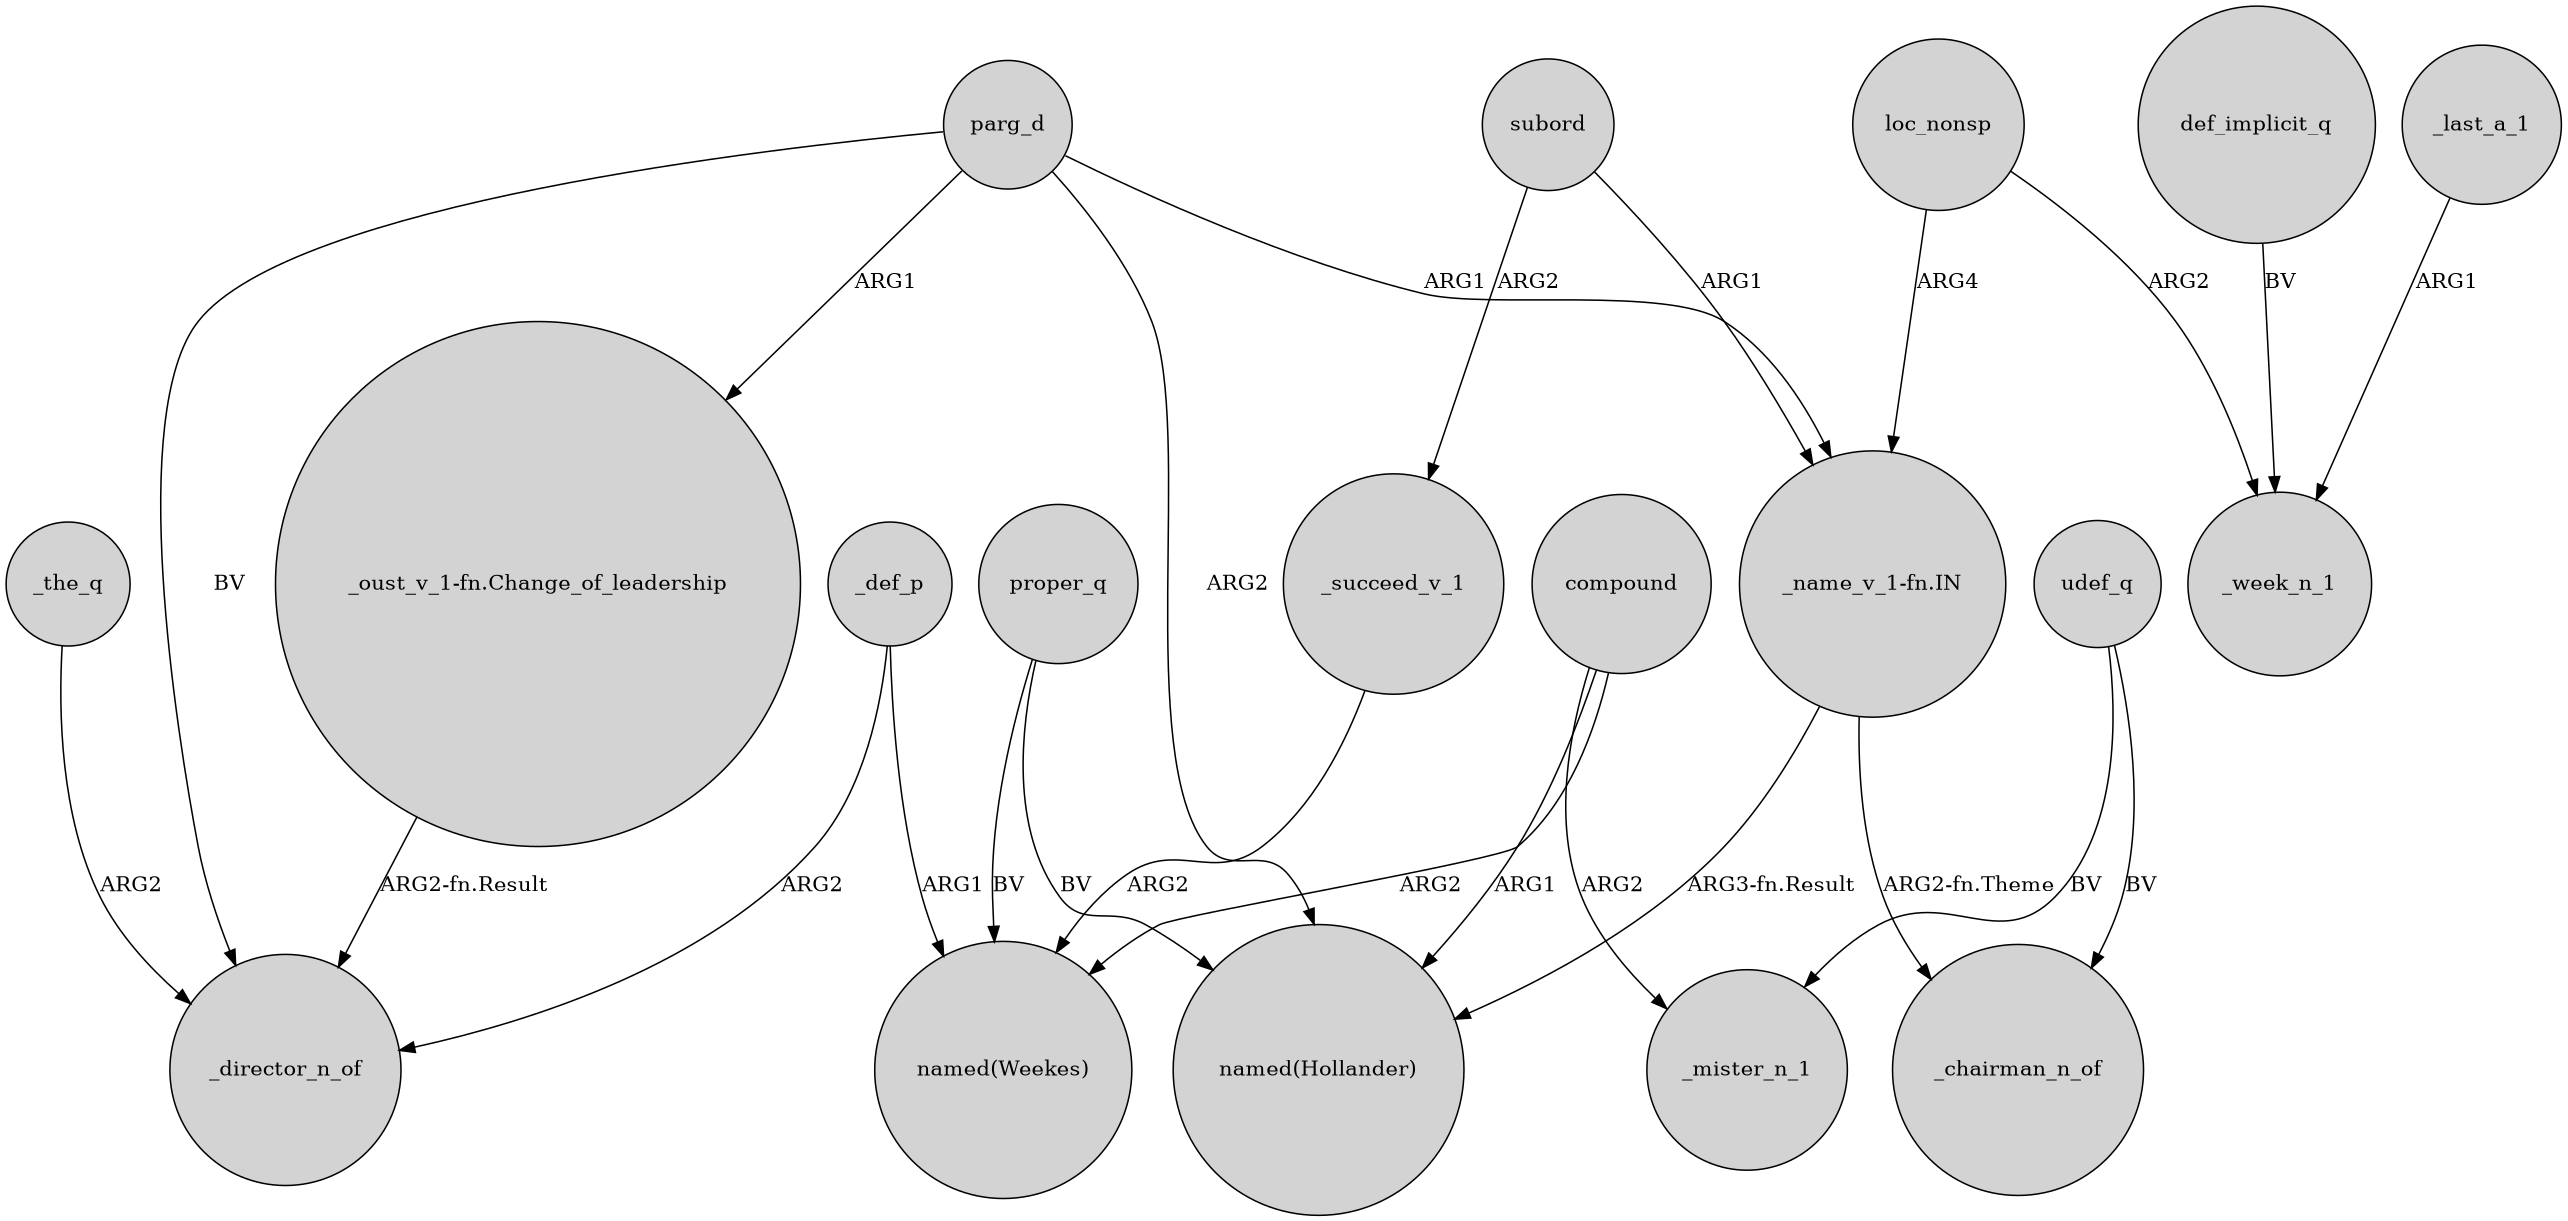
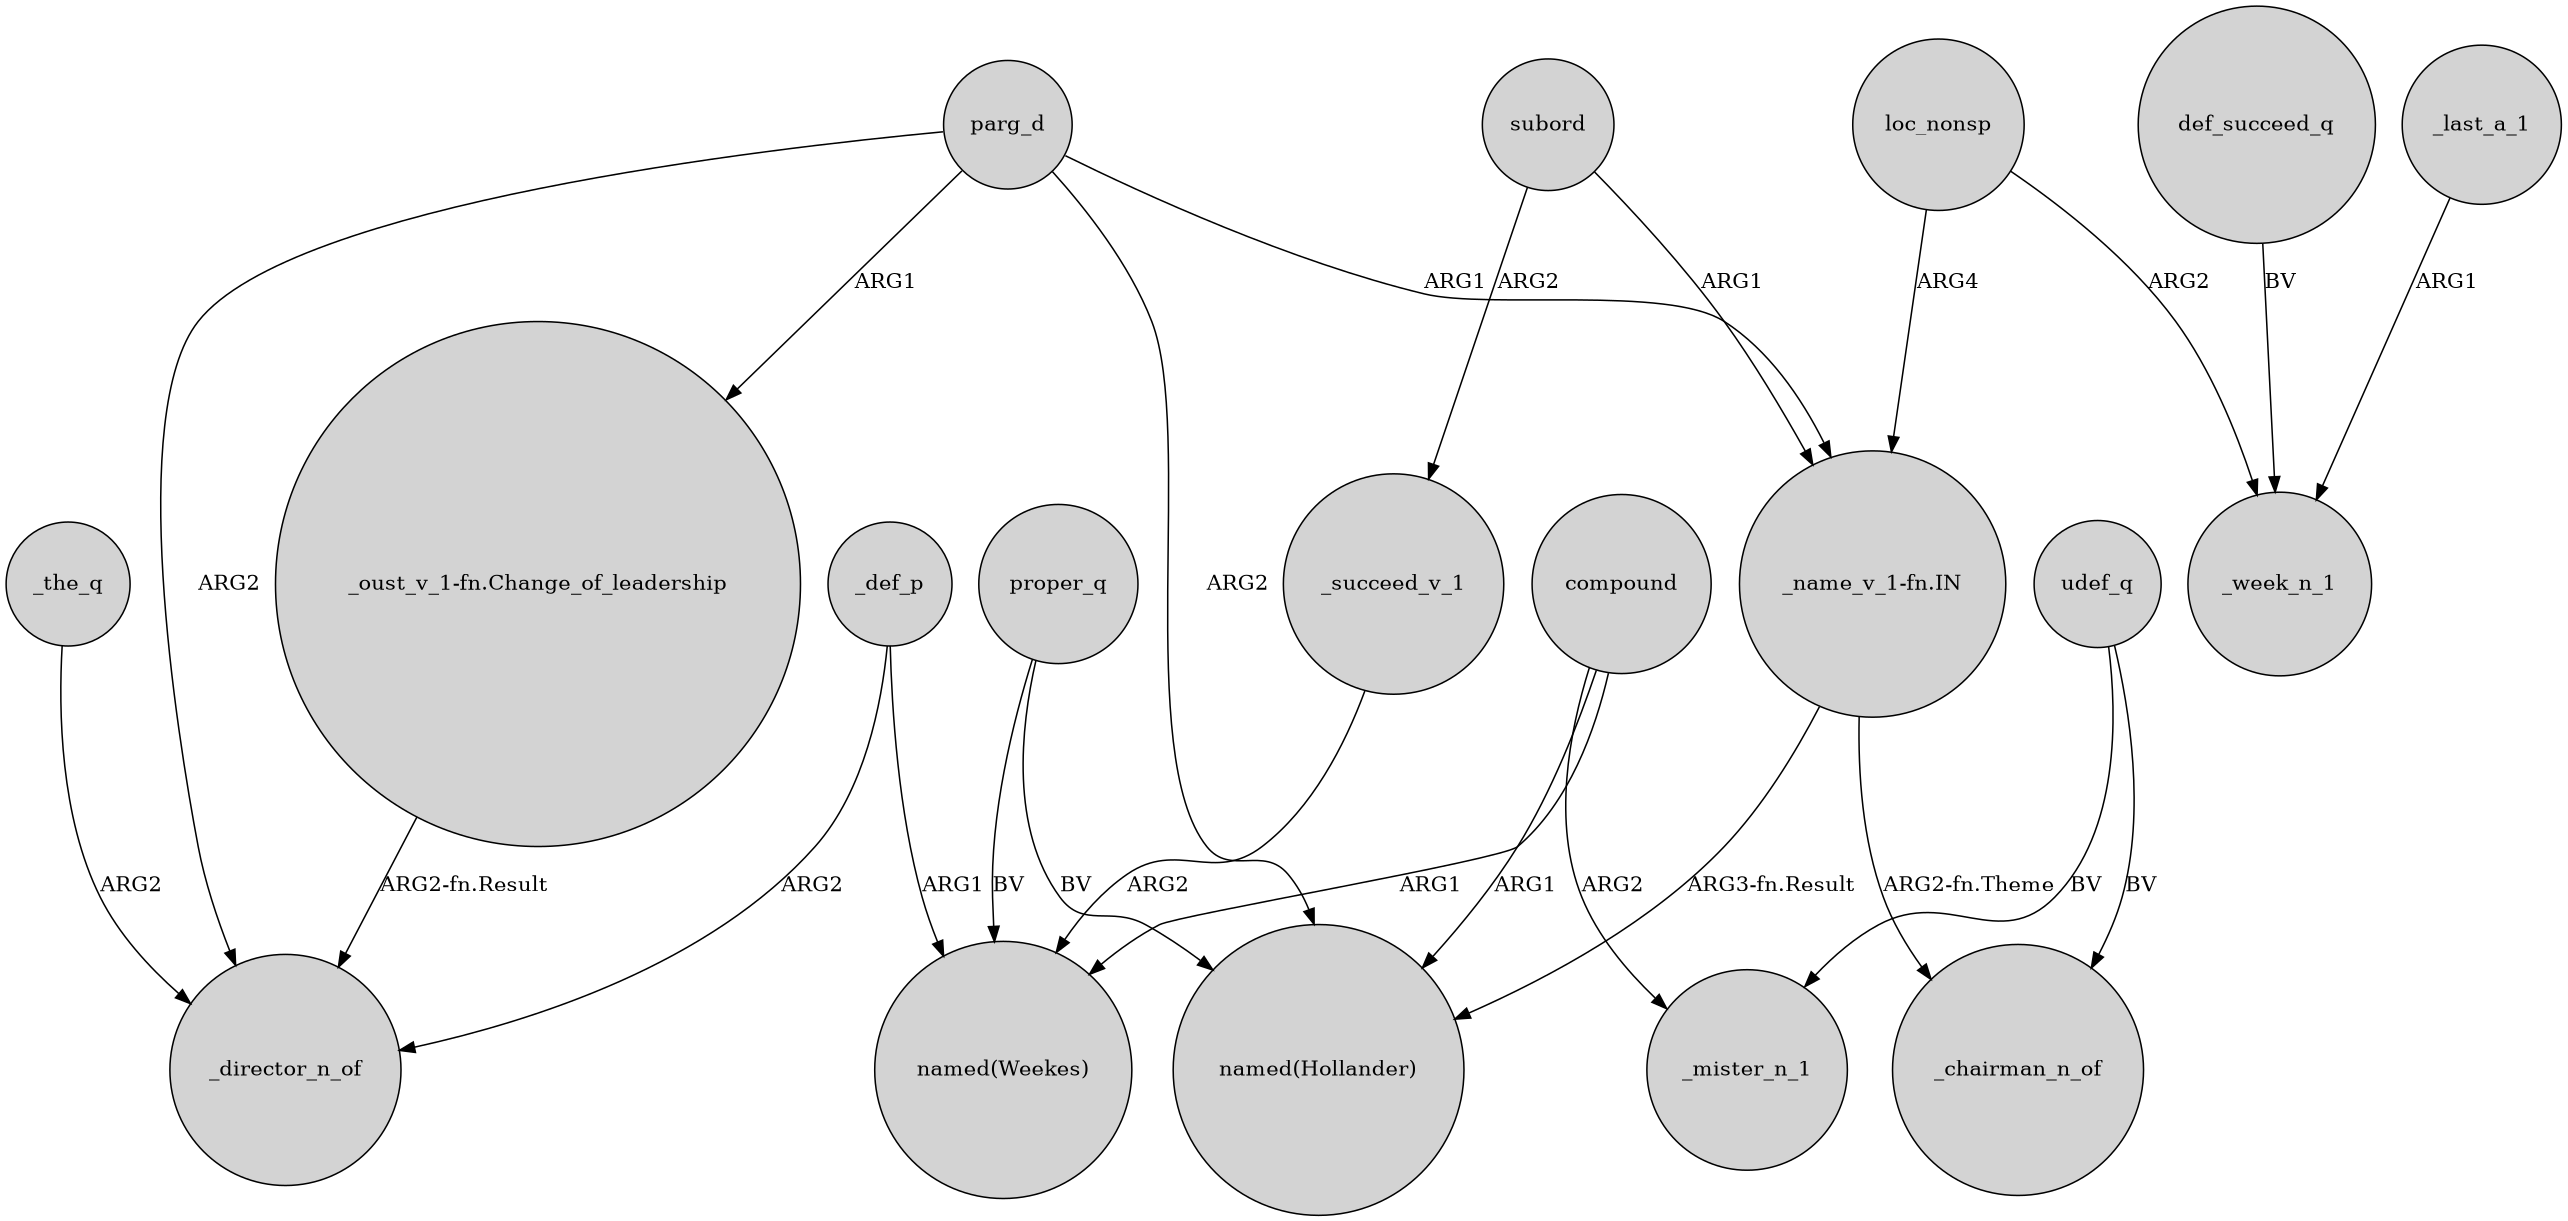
(2257, 125) -> (2257, 125)
(230, 584) -> (230, 584)
(1431, 886) -> (1431, 886)
